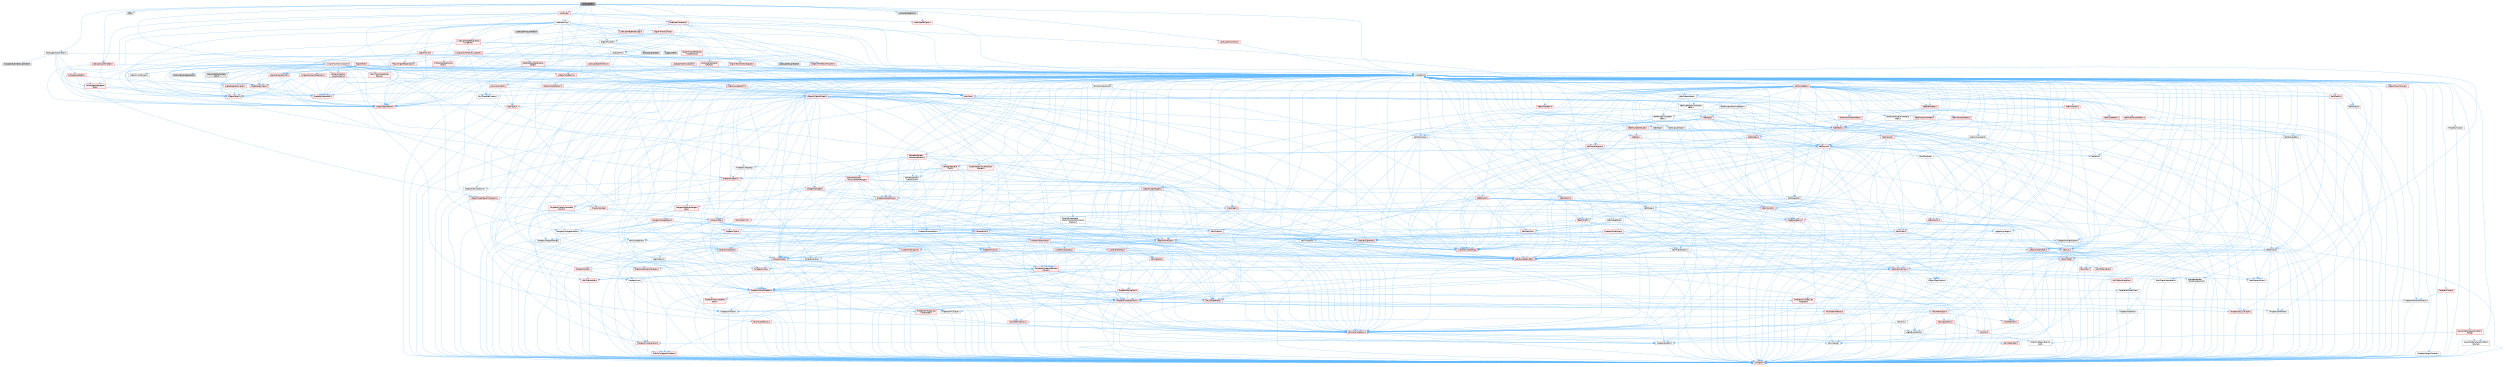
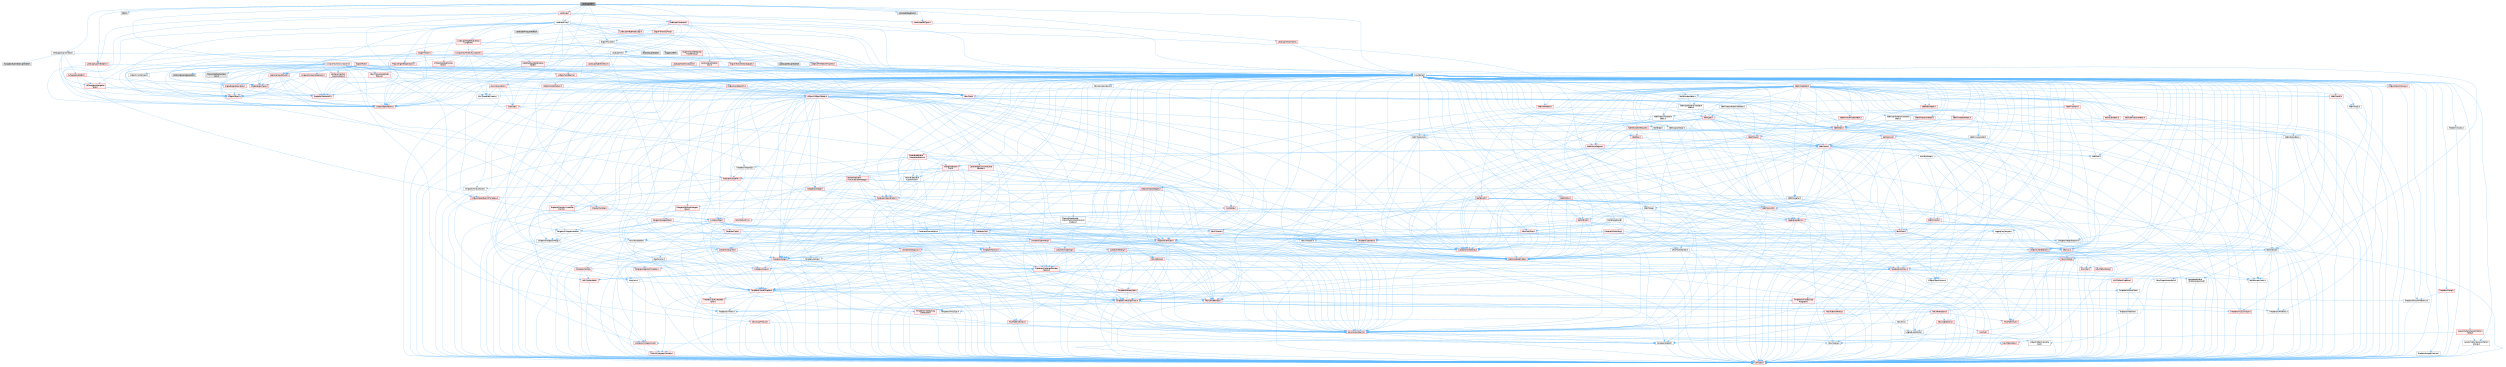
(709, 64) -> (709, 64)
(635, 280) -> (633, 280)
